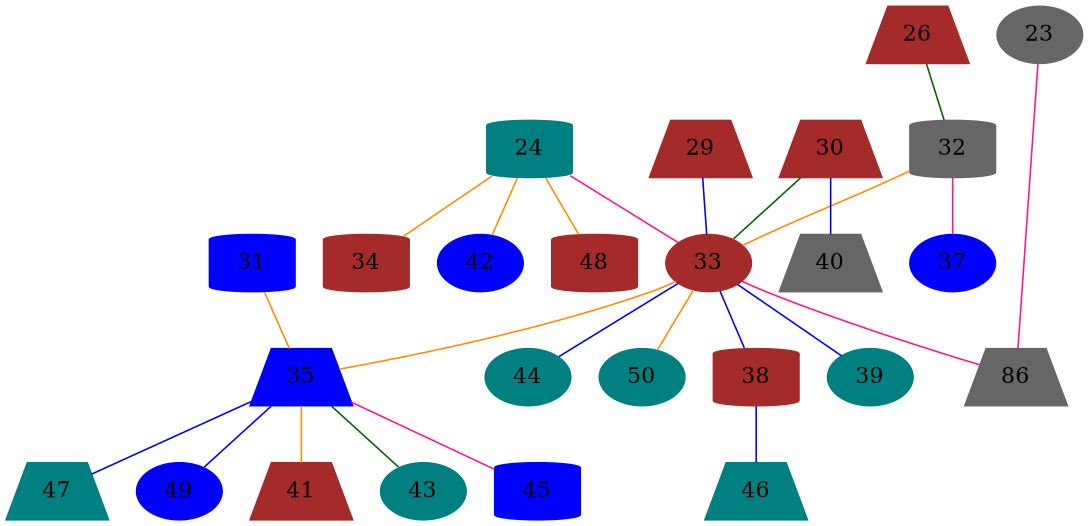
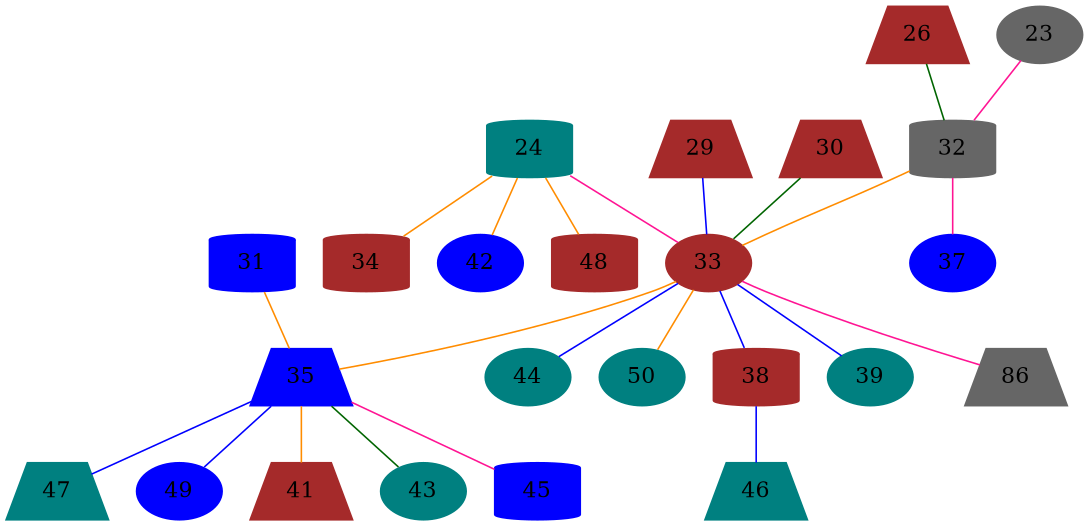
(1028, 206) -> (997, 90)
(831, 263) -> none
